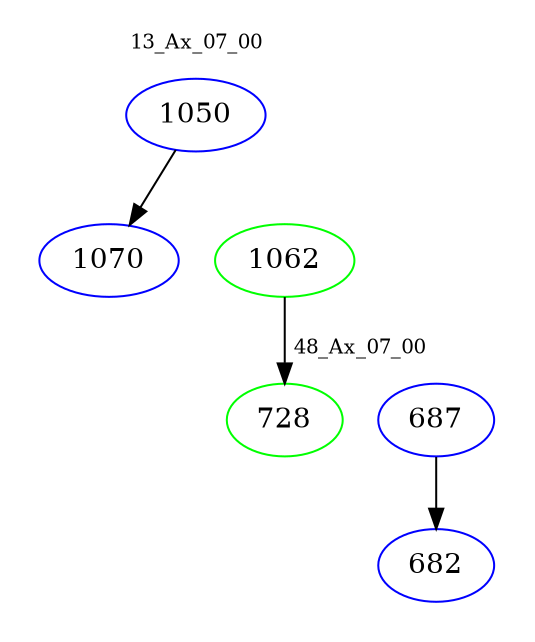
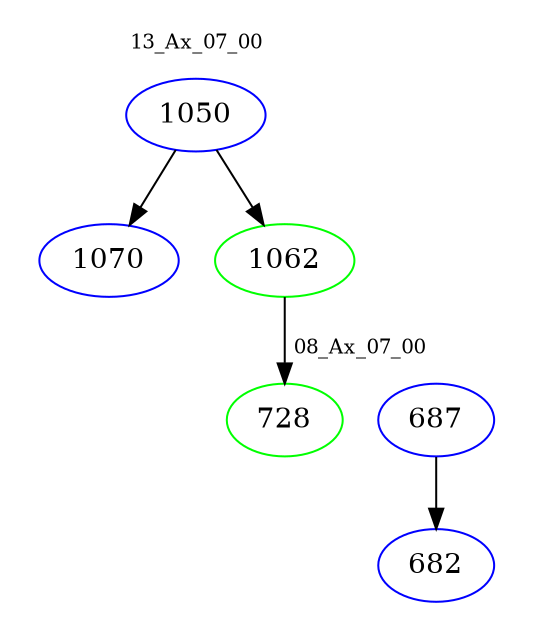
none -> (235, 179)
(360, 348) -> (360, 348)
